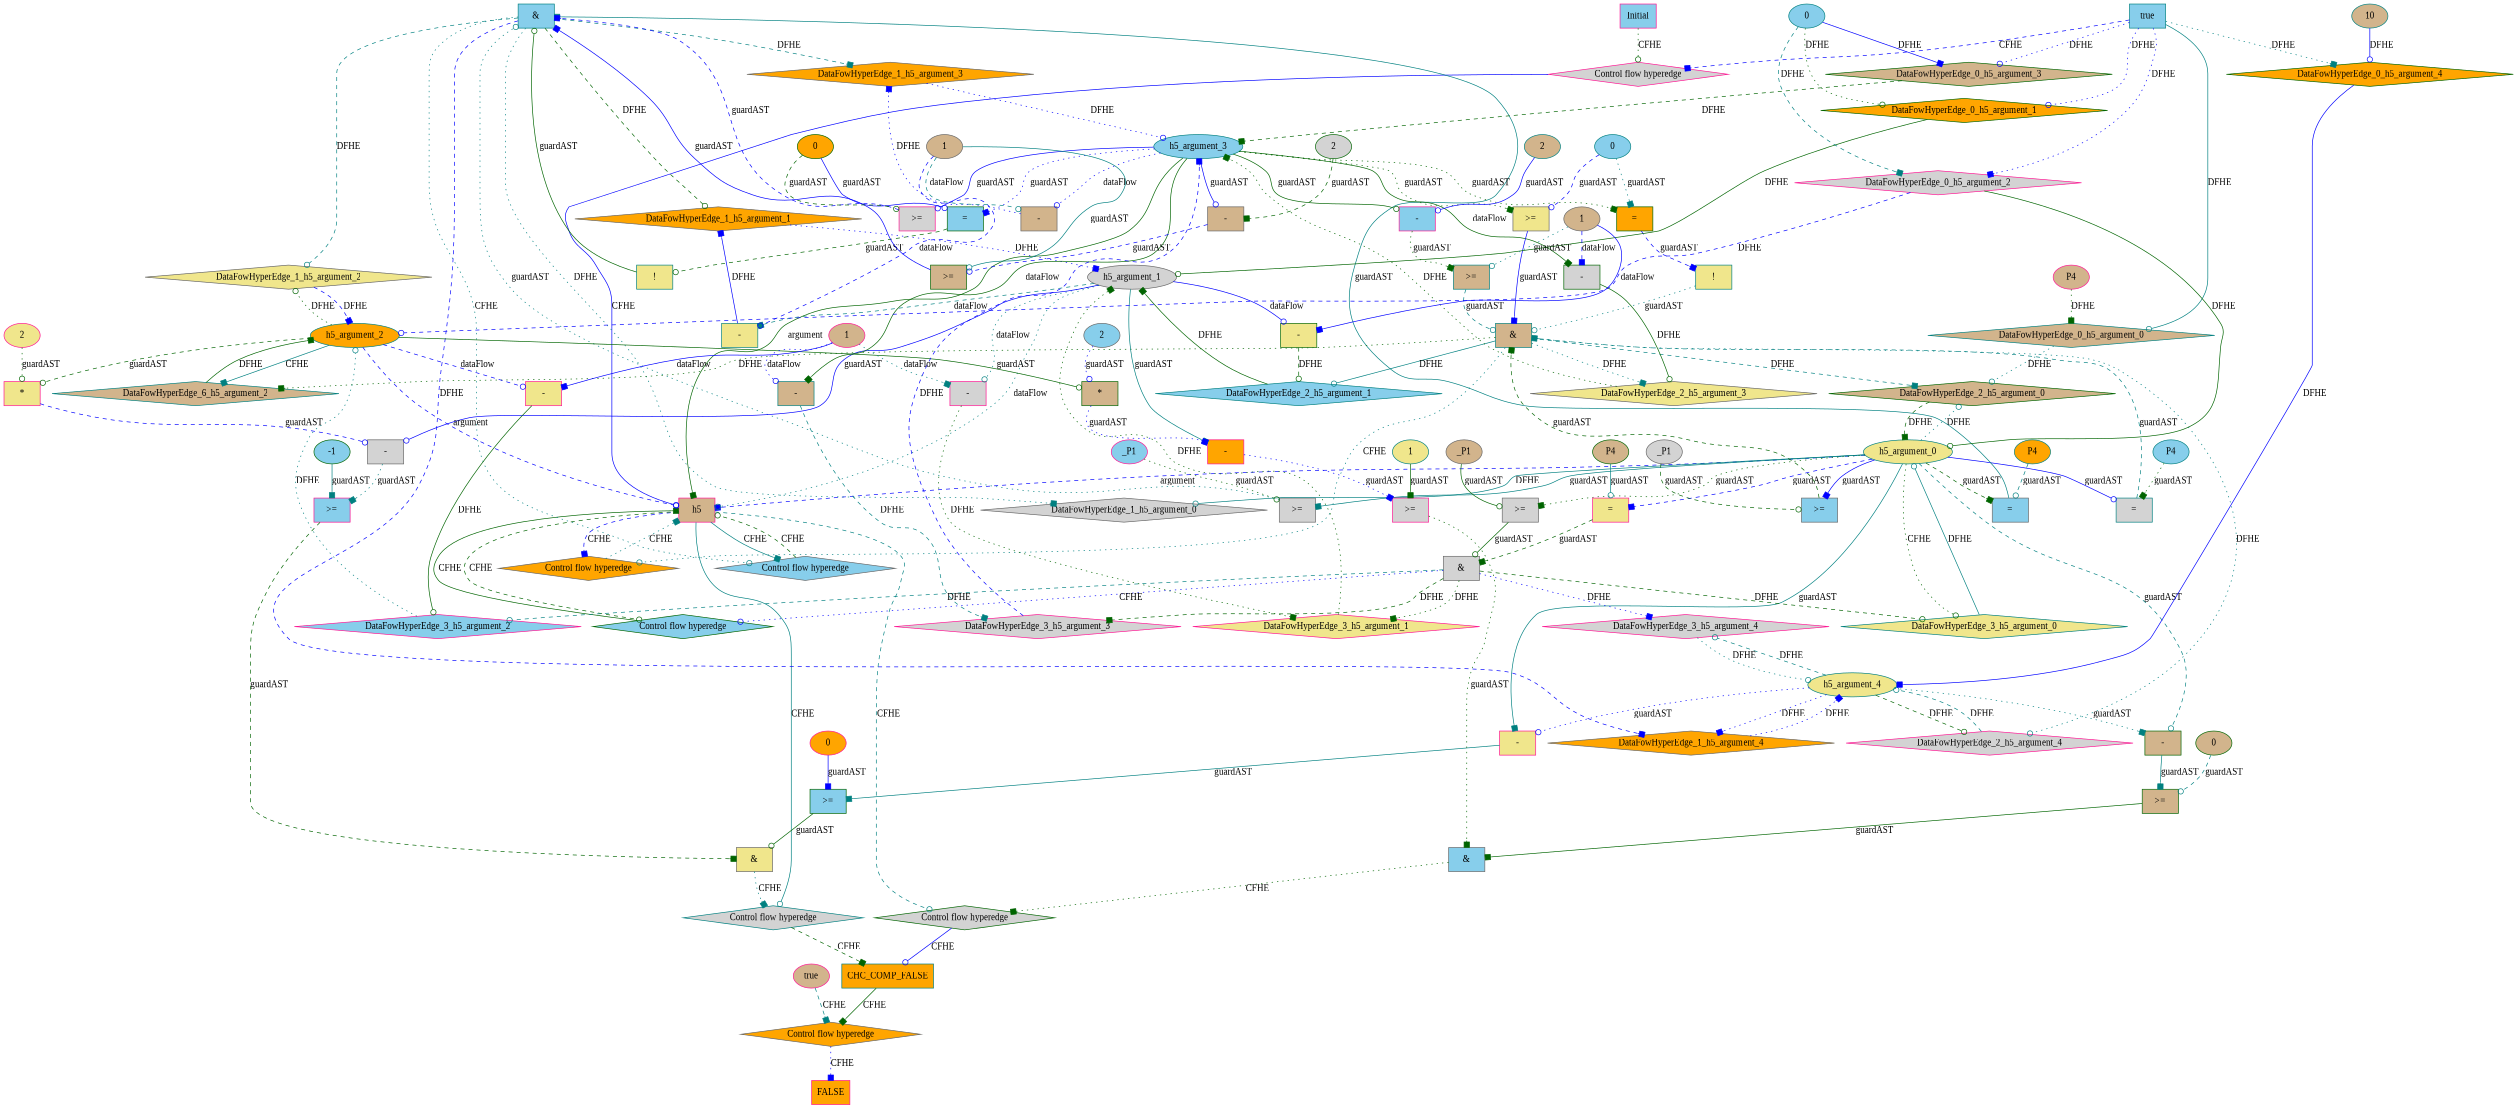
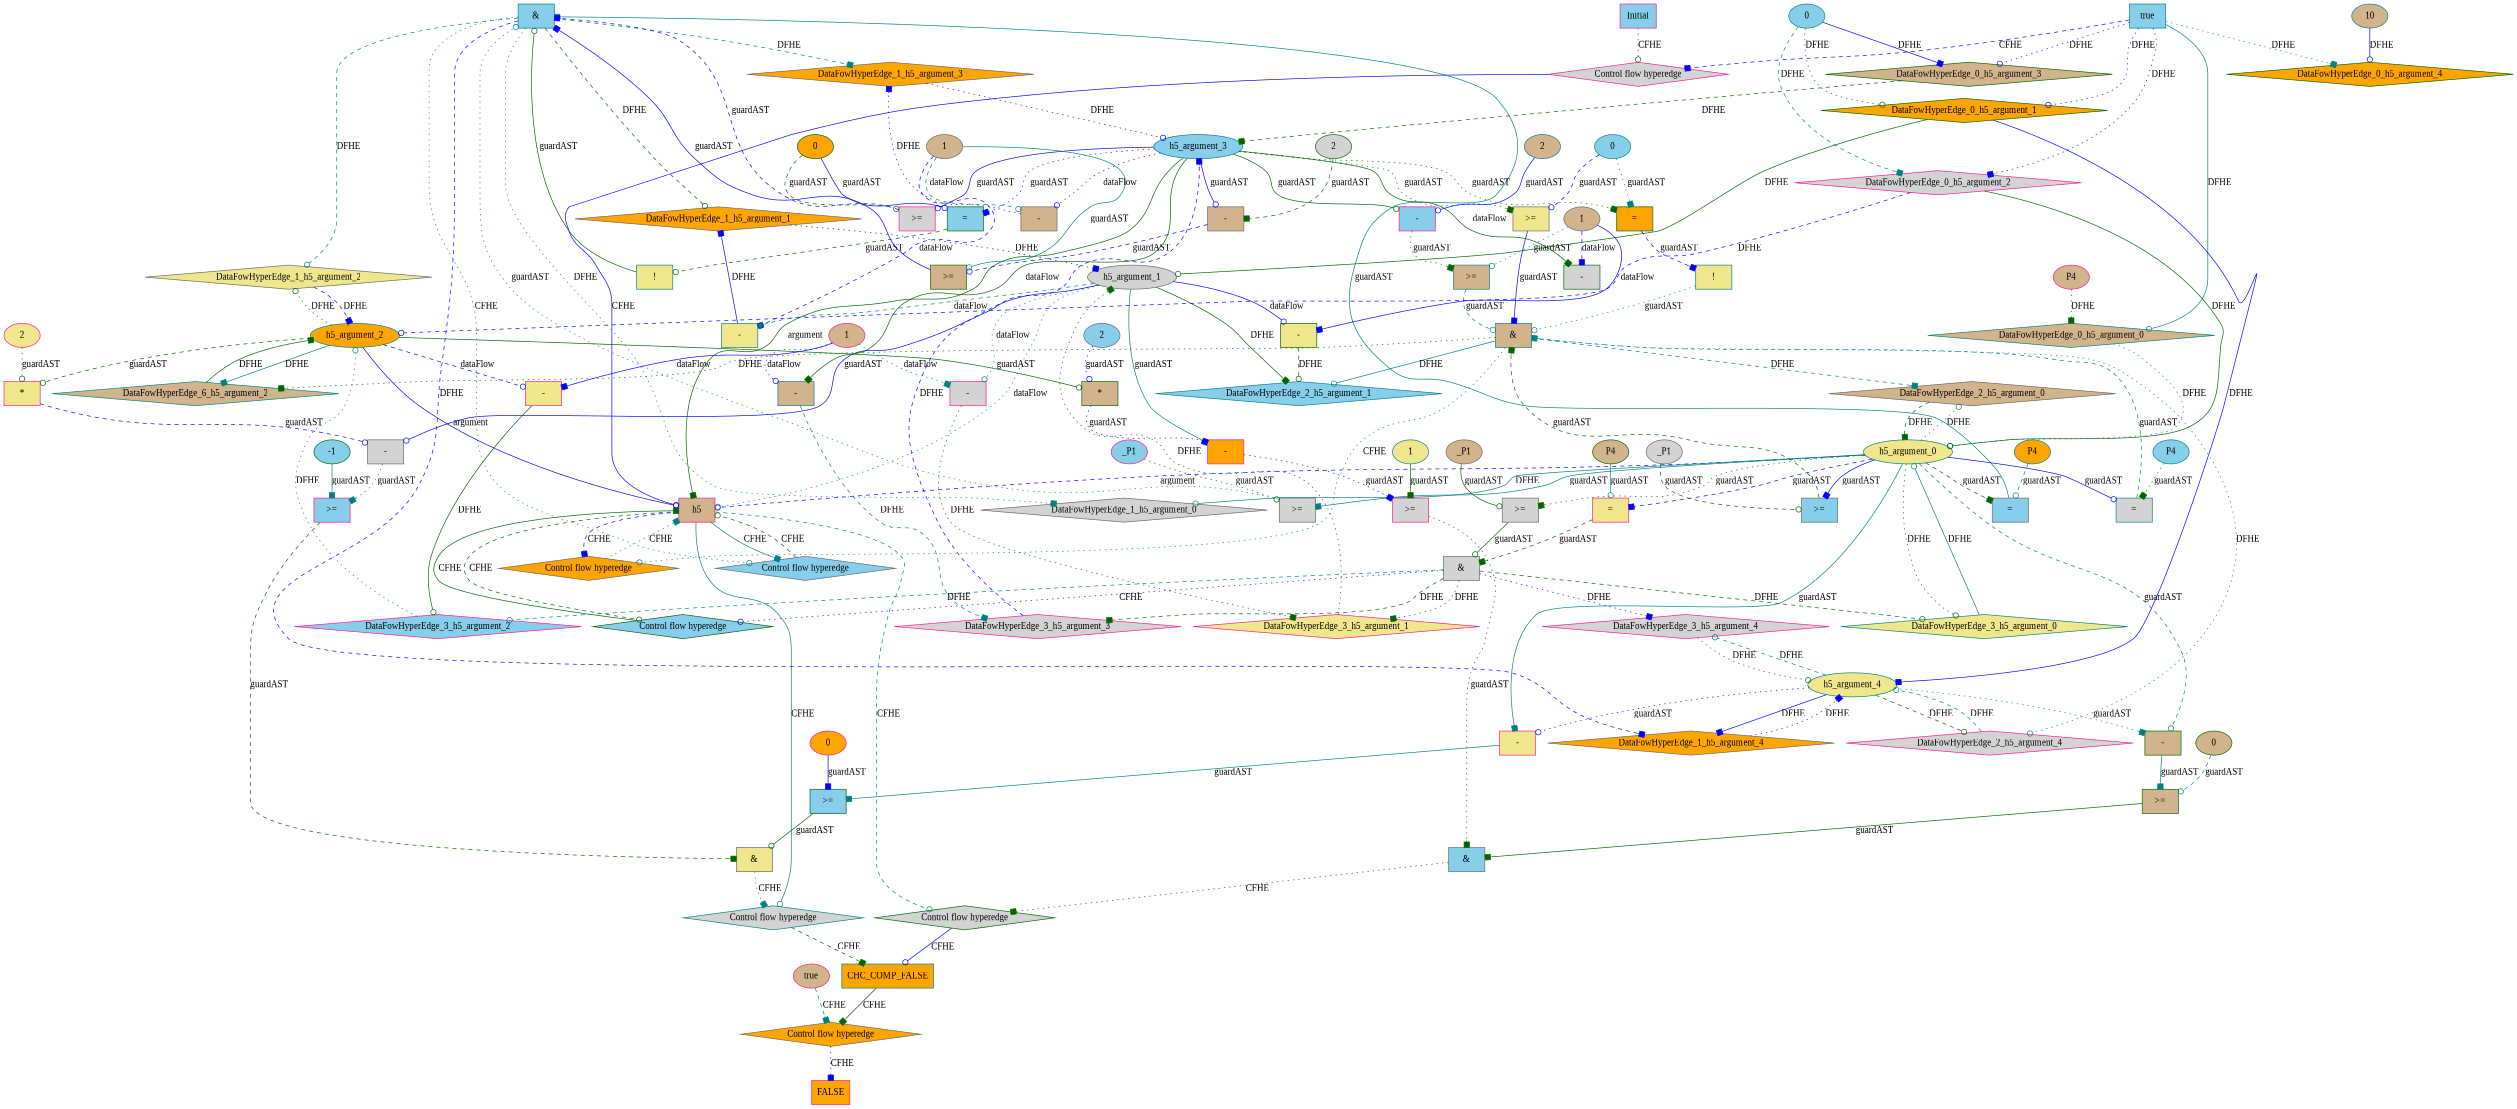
(1194, 343) -> (1226, 324)
(2024, 363) -> (2183, 413)
(297, 365) -> (297, 365)
(1674, 394) -> none
(1972, 394) -> (1972, 394)
(504, 452) -> (504, 452)
(1350, 470) -> (1350, 470)
(2243, 485) -> (2223, 408)
(1919, 539) -> (1919, 539)
(1748, 667) -> (1748, 667)
(1775, 713) -> (1775, 713)
